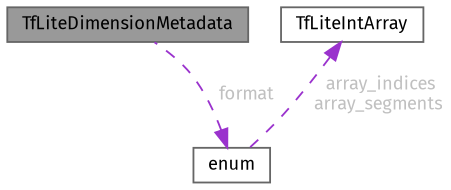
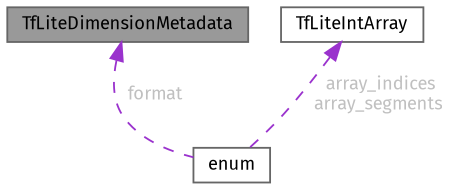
(196, 80) -> (131, 126)
